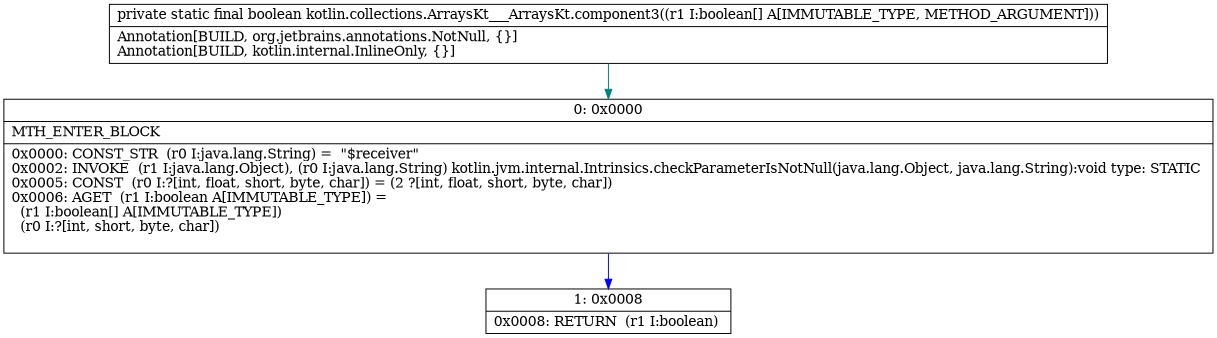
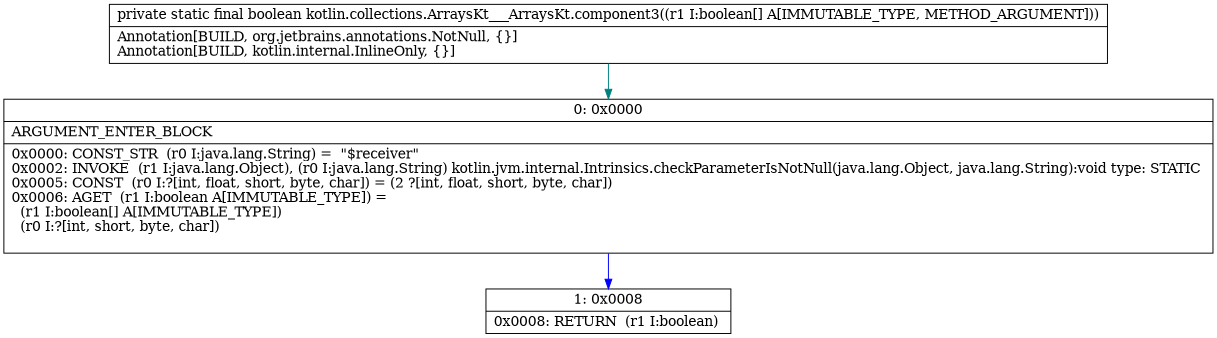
(86, 132) -> (112, 132)
